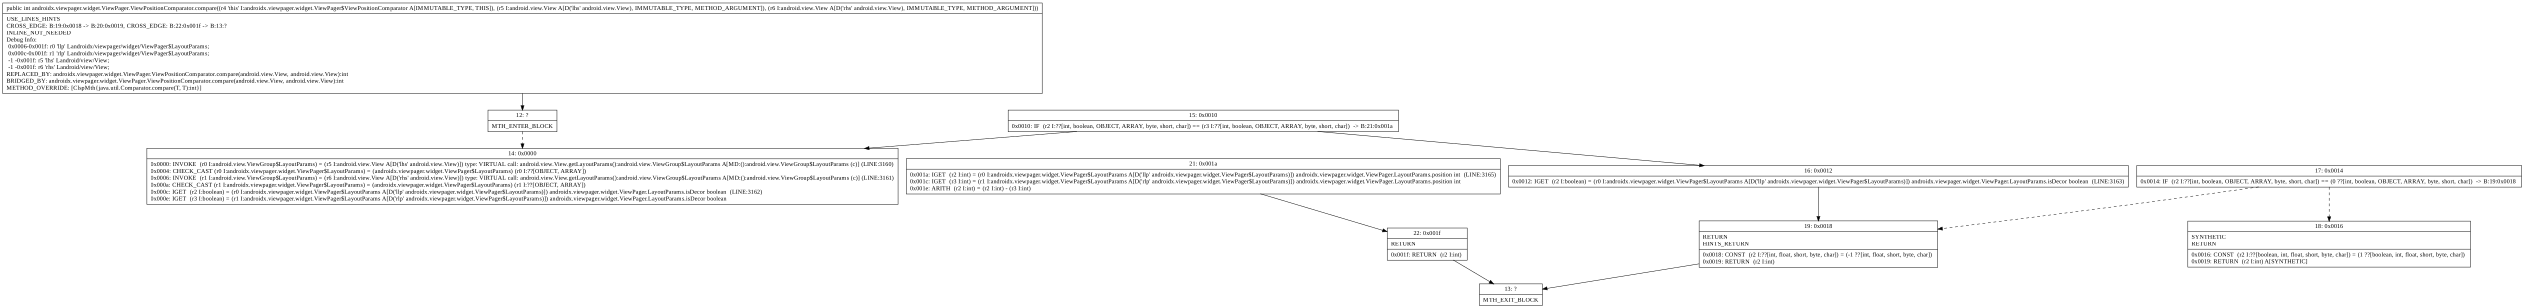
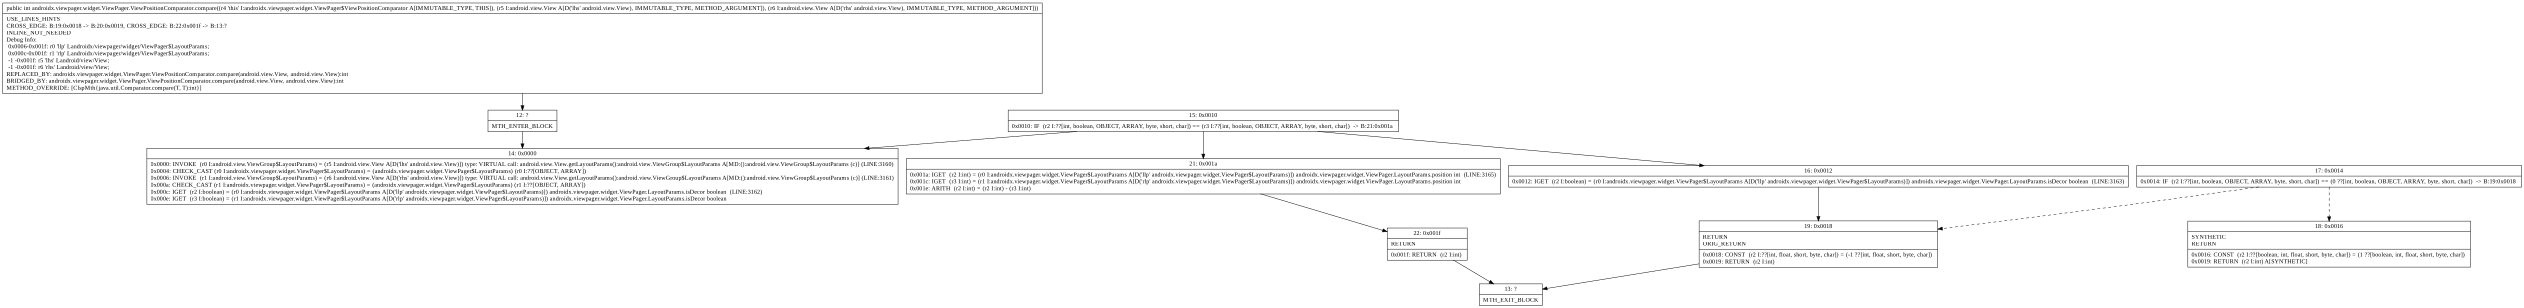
(522, 138) -> (522, 138)
none -> (1203, 143)
(1726, 244) -> (1724, 244)
